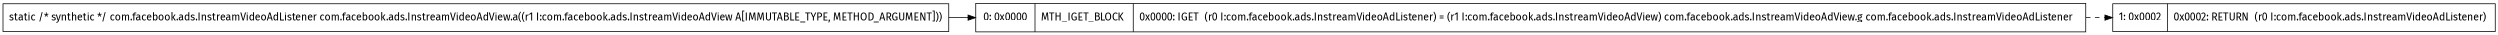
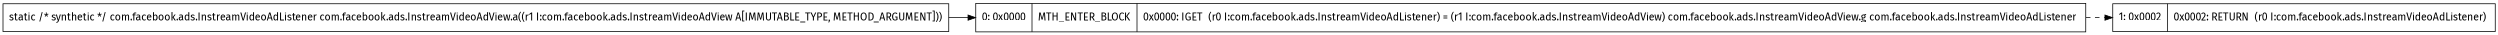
(1083, 17) -> (1084, 17)
